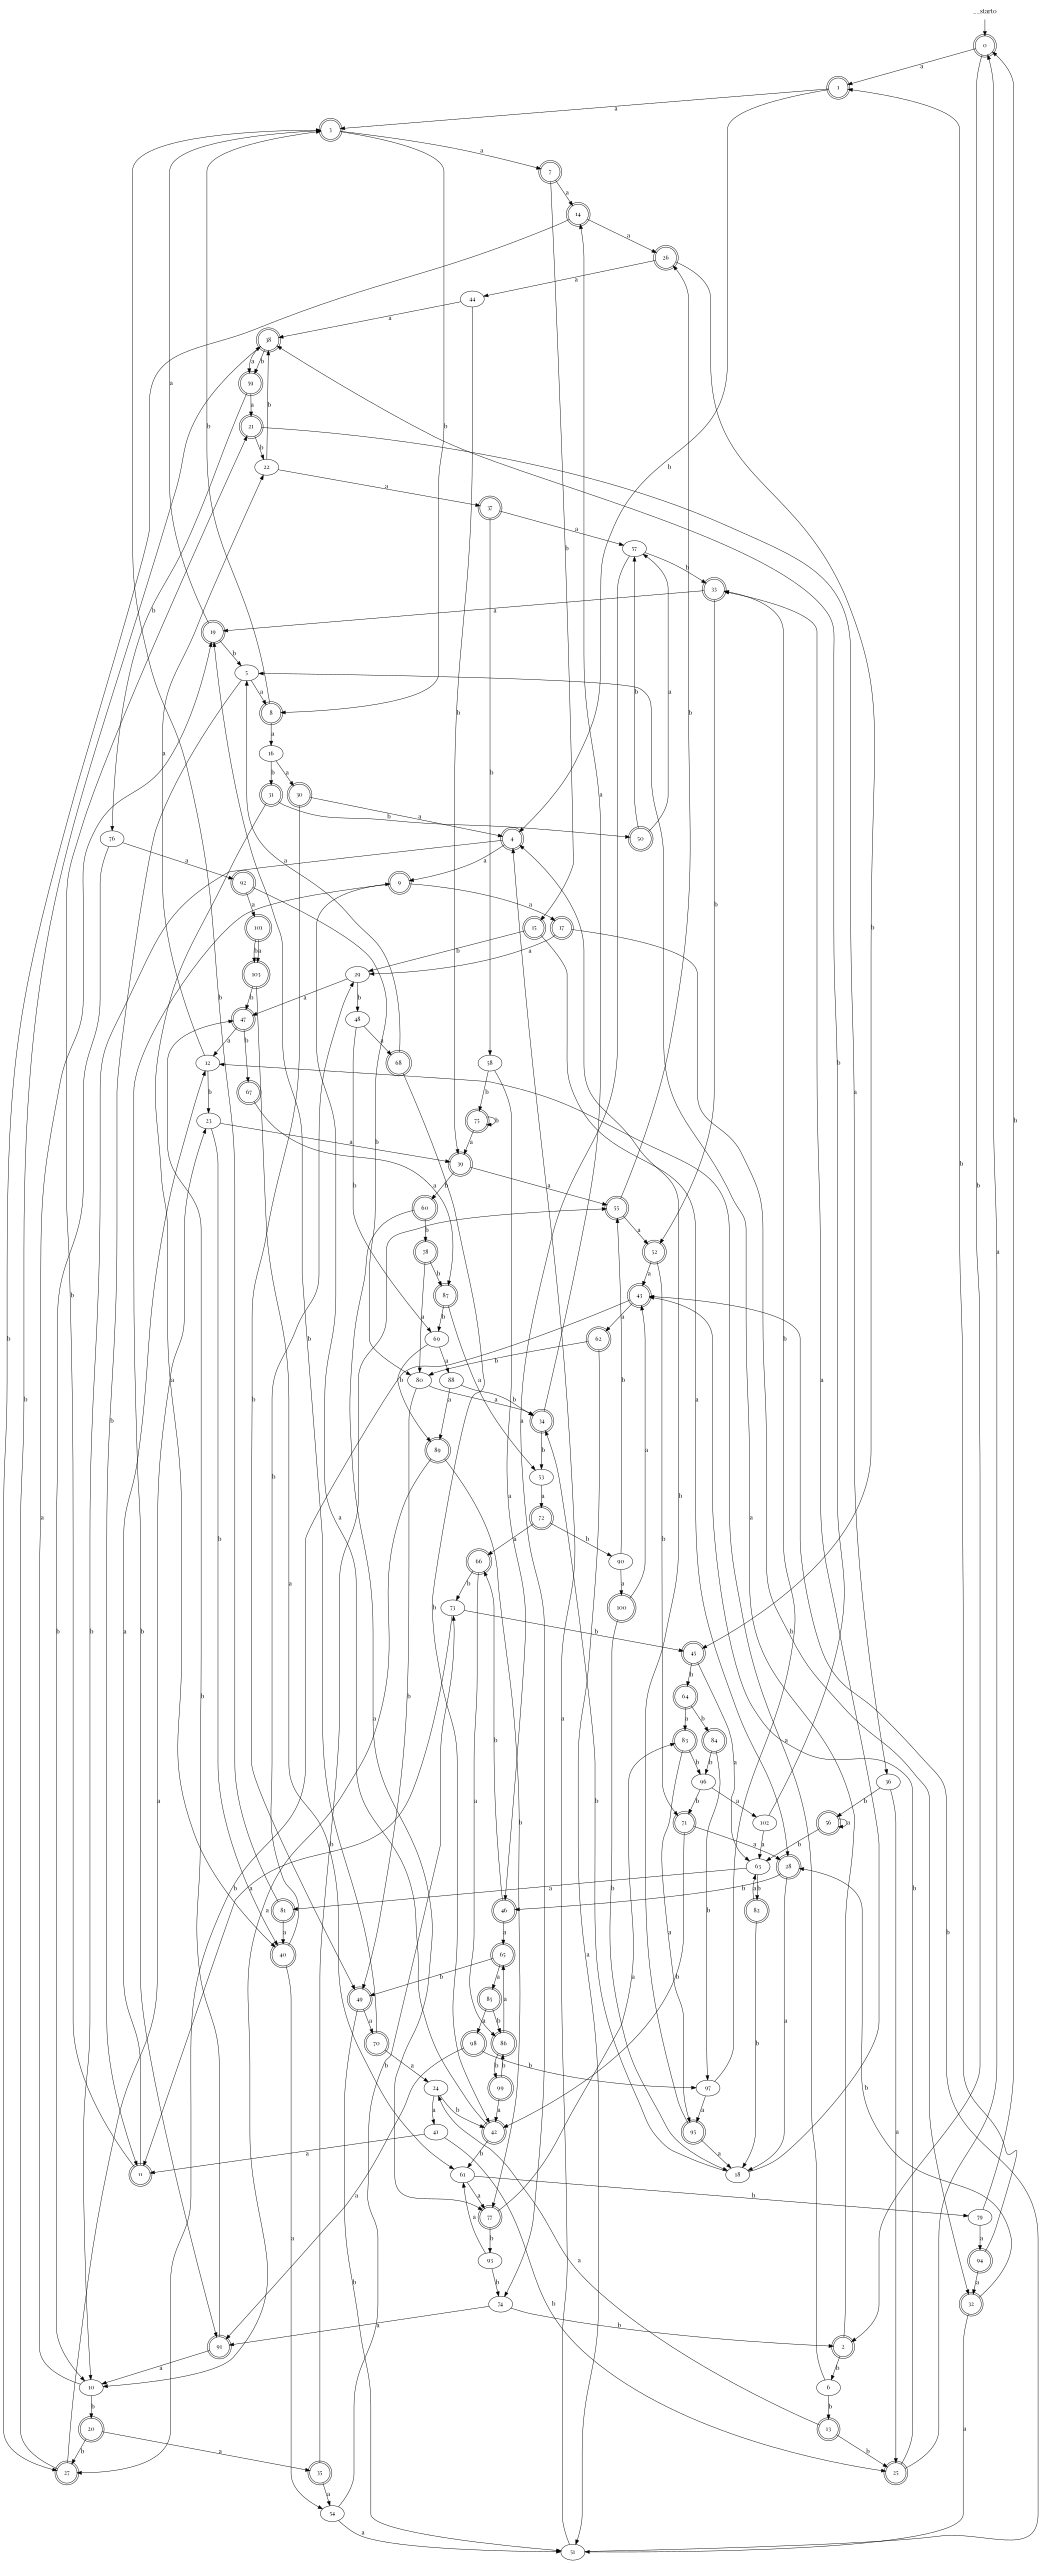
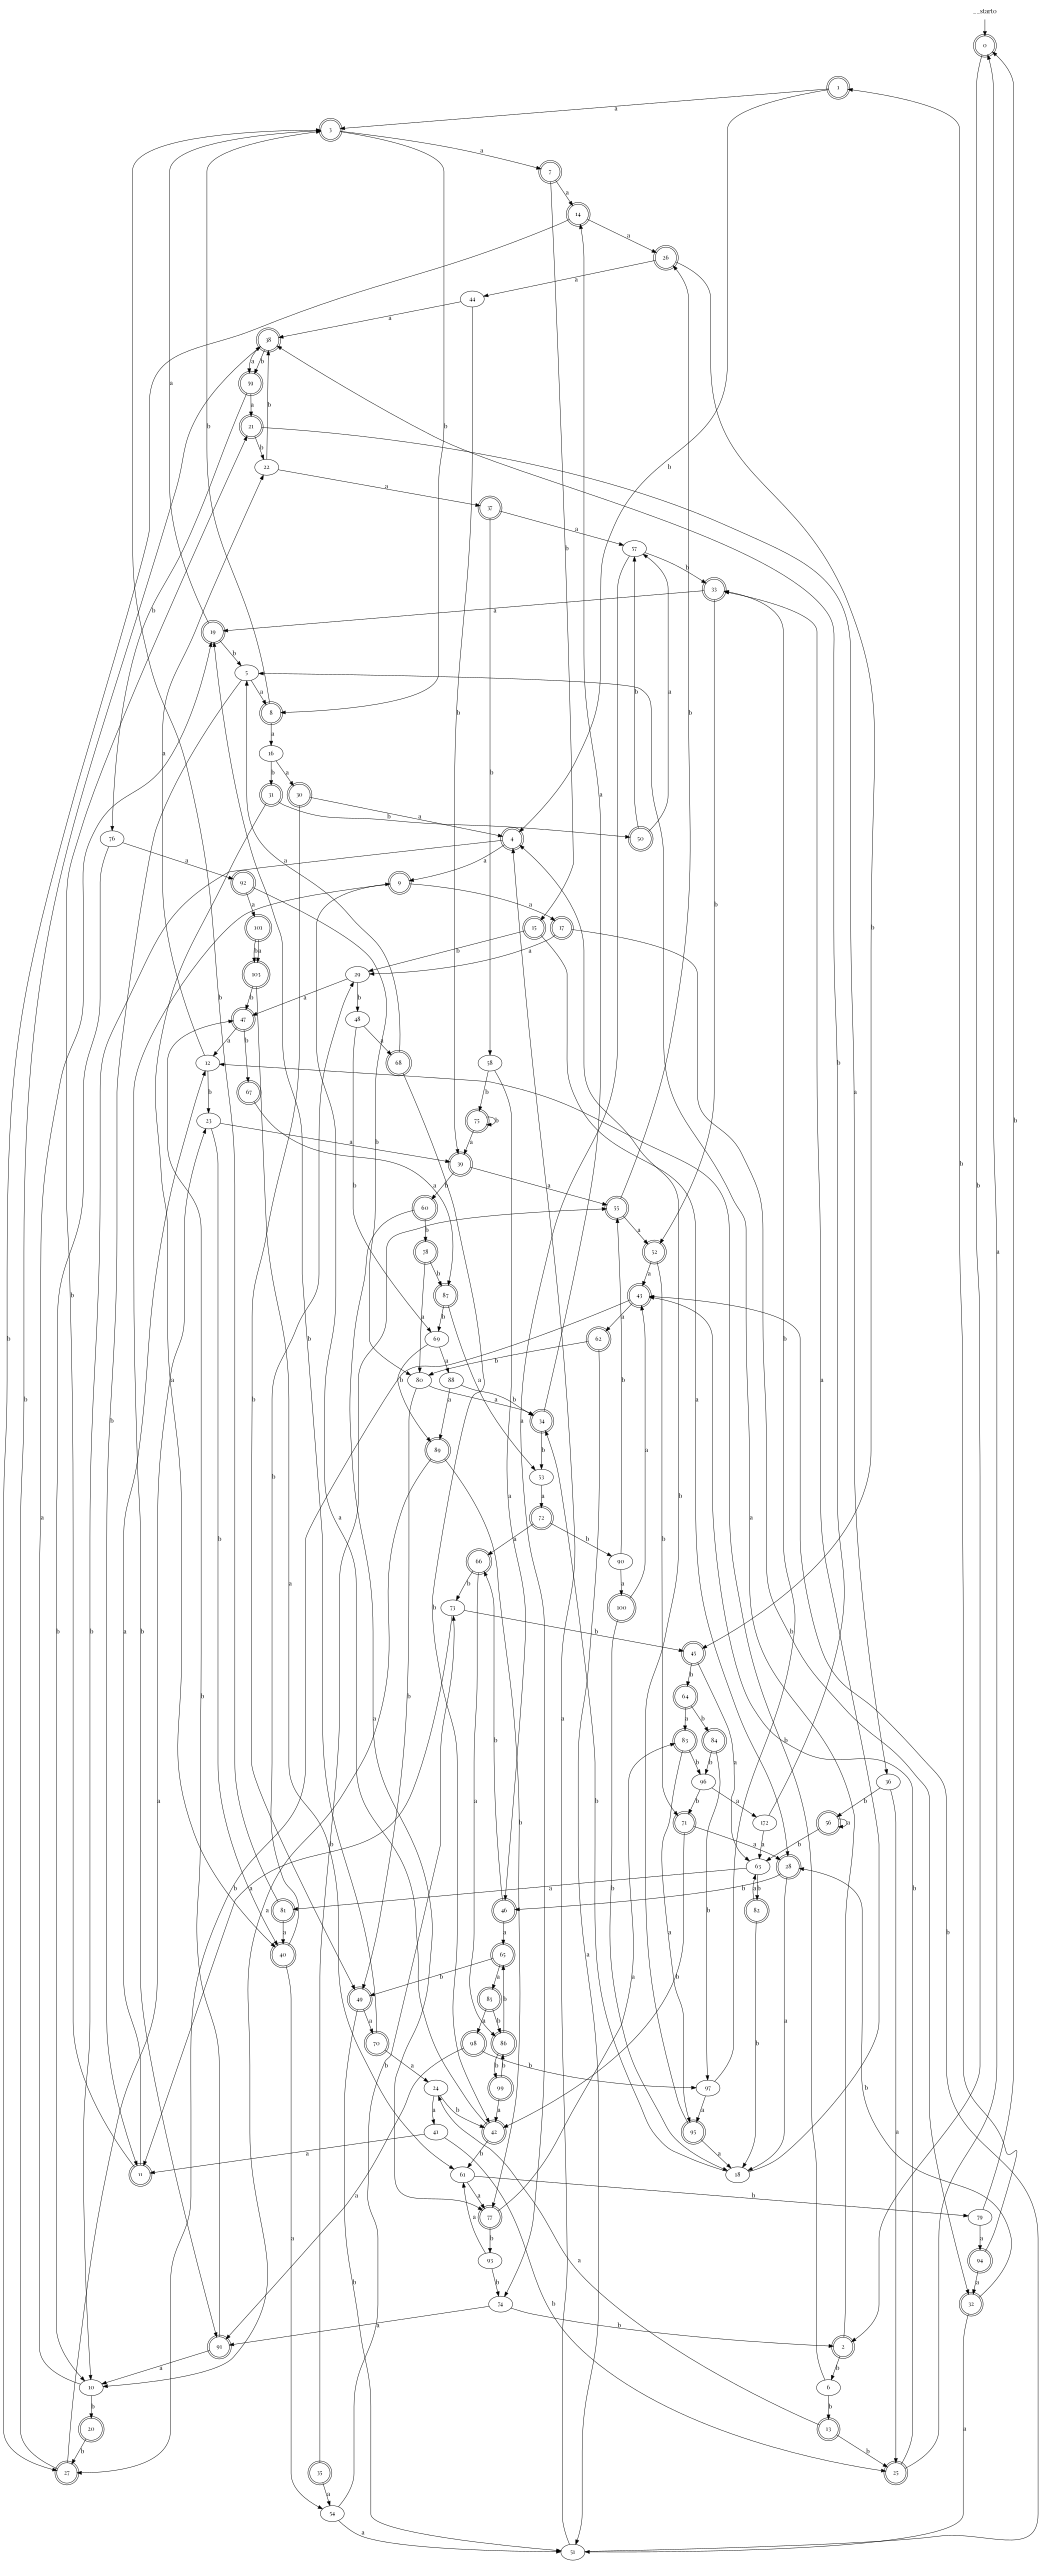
(914, 66) -> none
(786, 1741) -> (786, 1741)
(765, 1823) -> (765, 1823)
(505, 1999) -> (505, 1999)
(204, 2451) -> none
